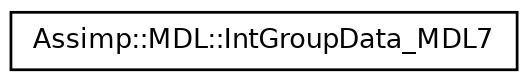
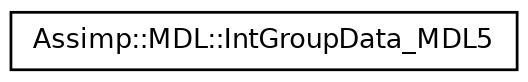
(264, 41) -> (264, 41)
